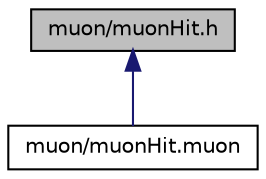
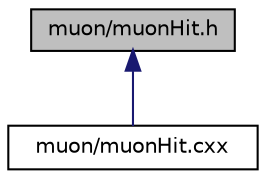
(133, 148) -> (133, 148)
